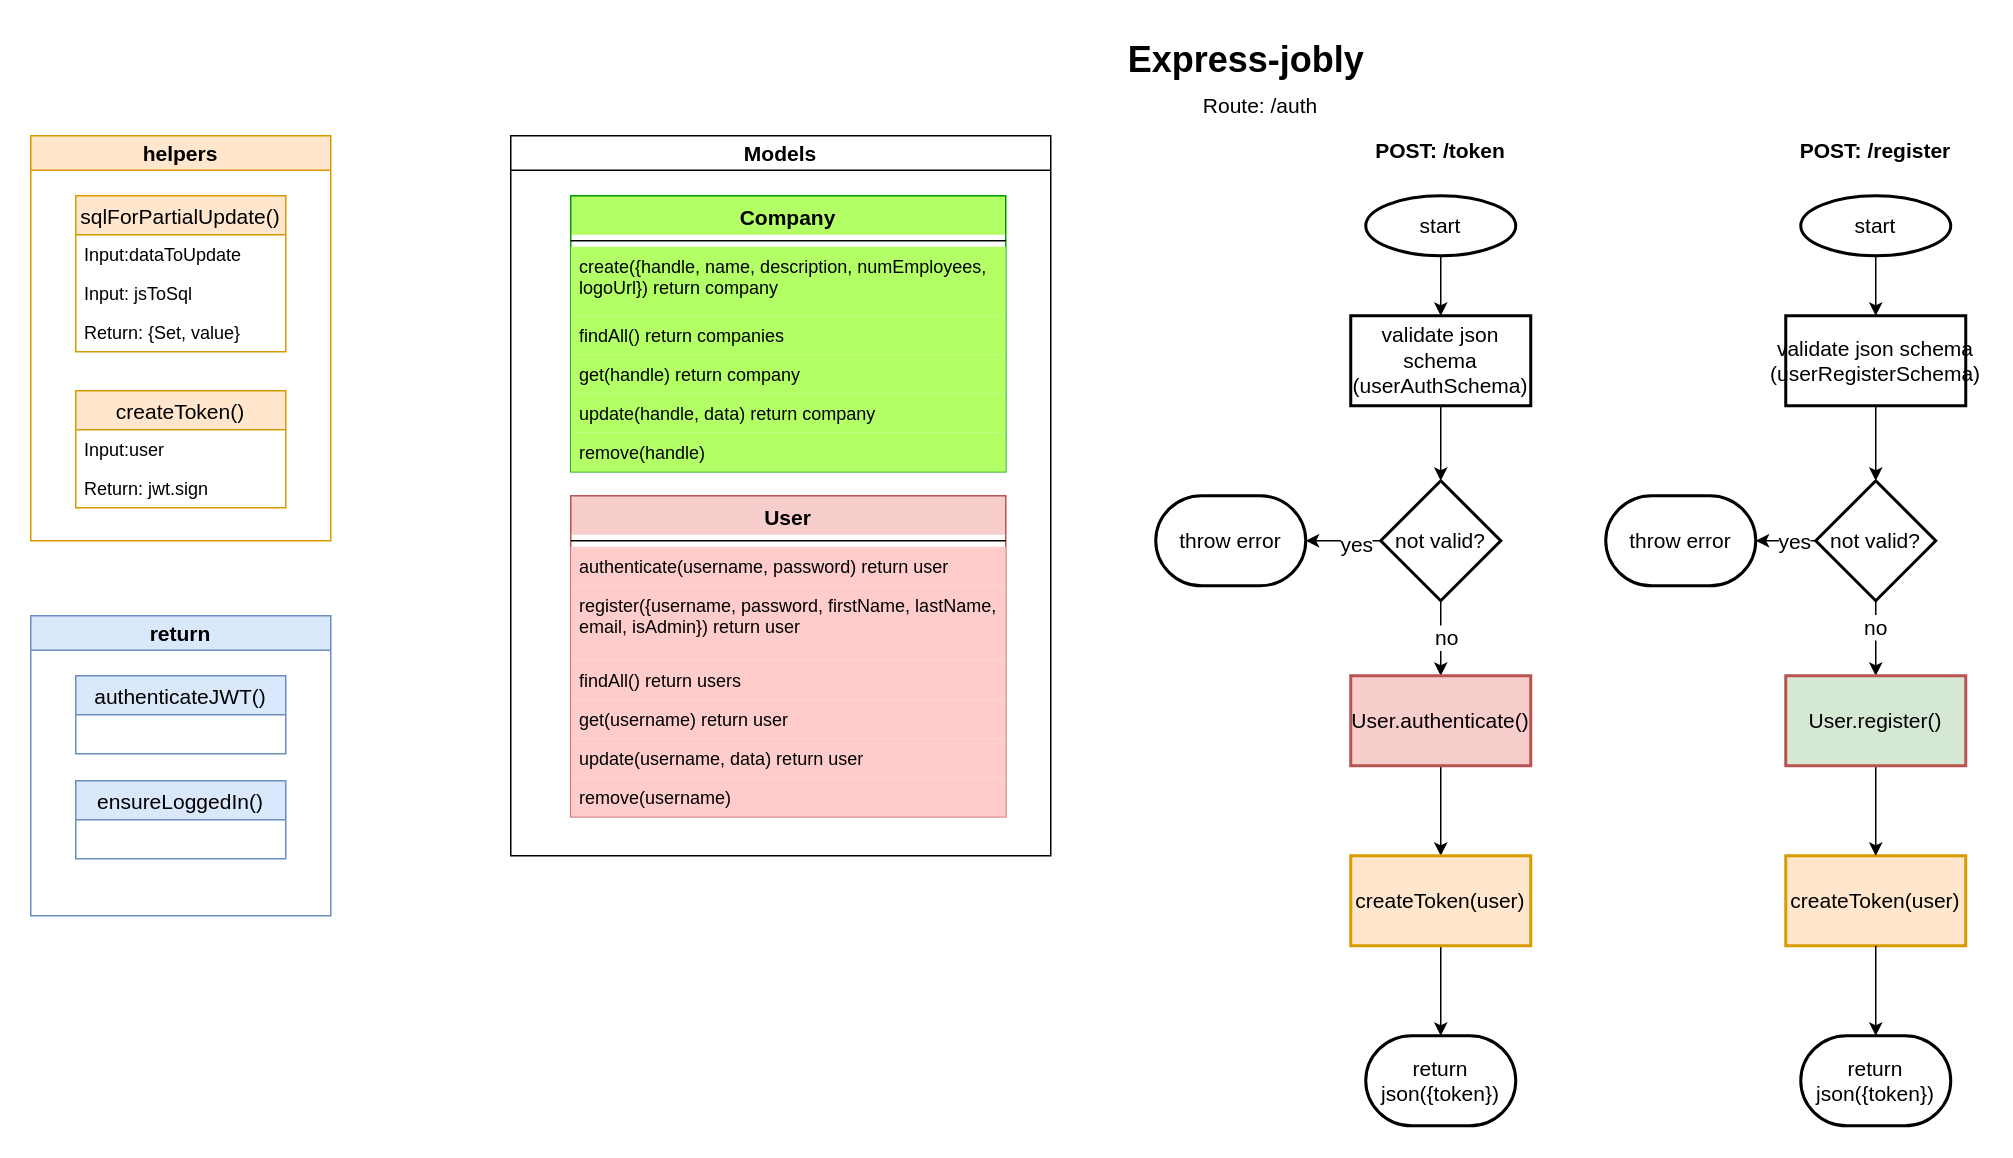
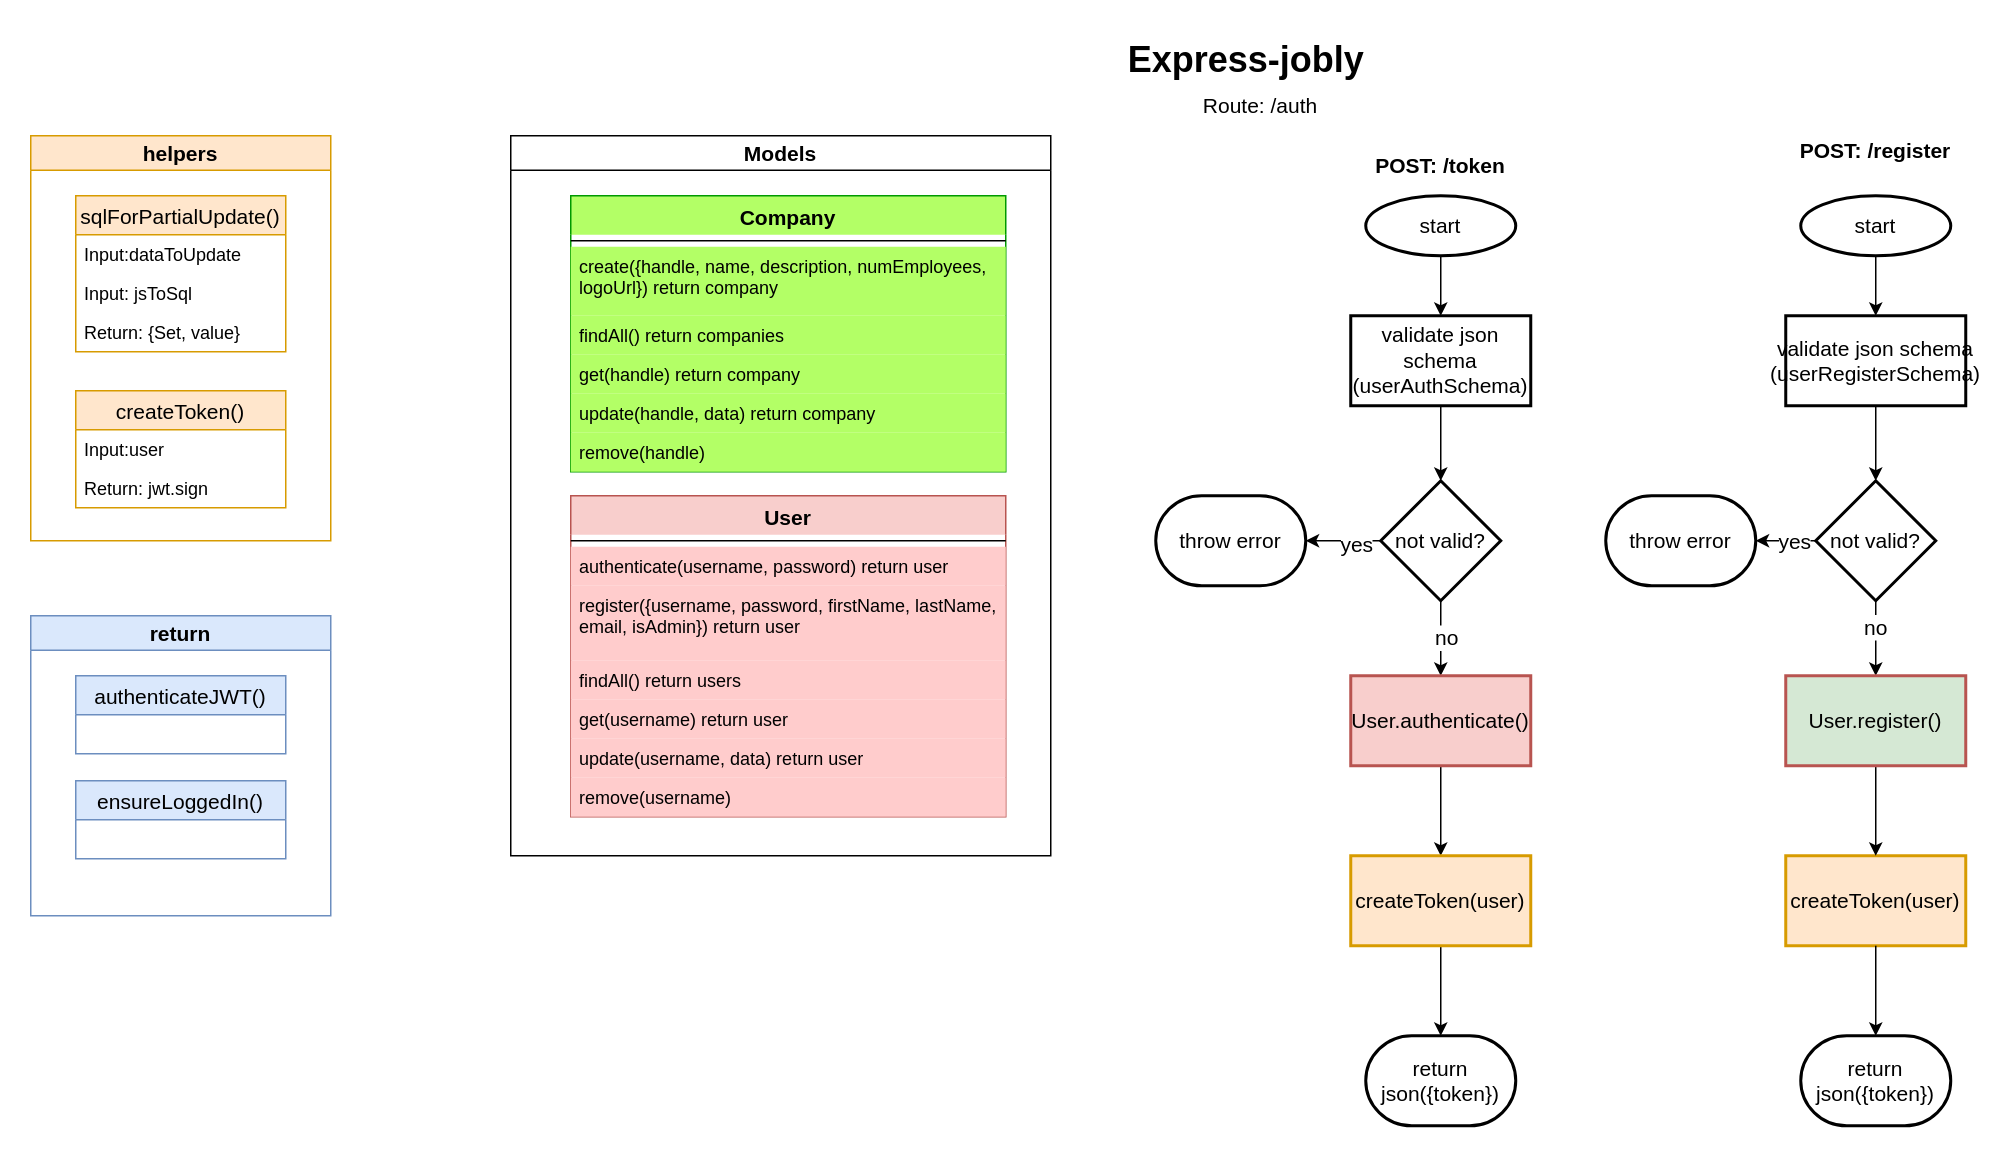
(1441, 151) -> (1441, 166)
